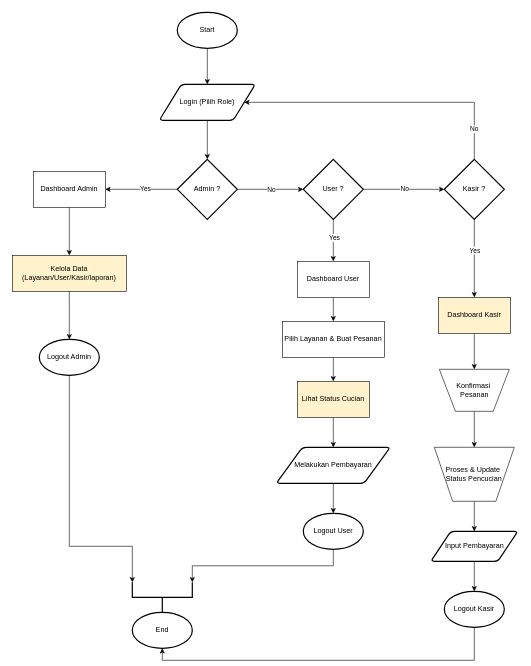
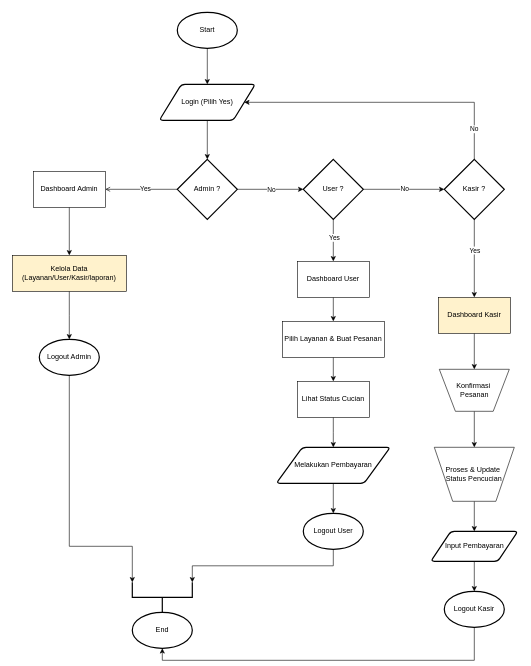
(207, 102) -> (207, 102)
(110, 189) -> (109, 189)
(333, 399) -> (333, 399)
